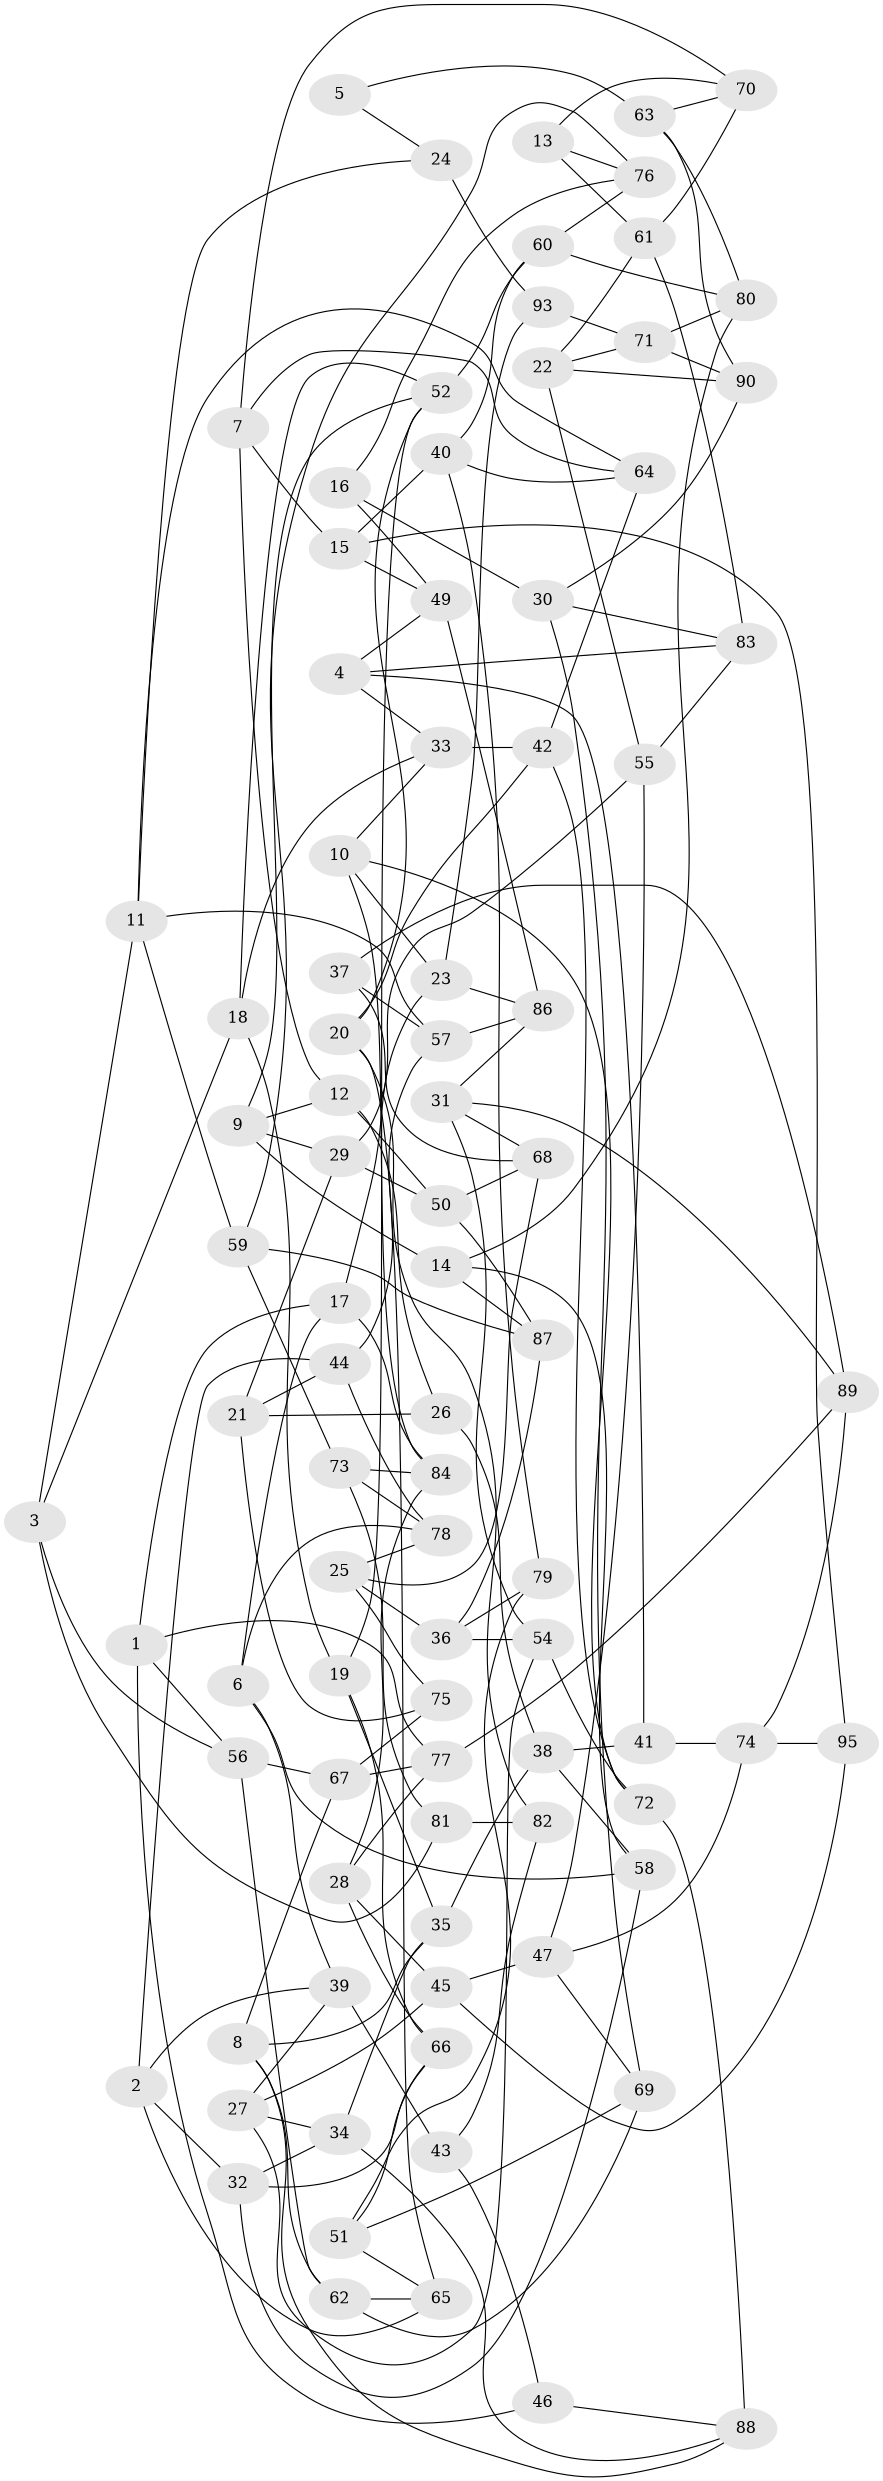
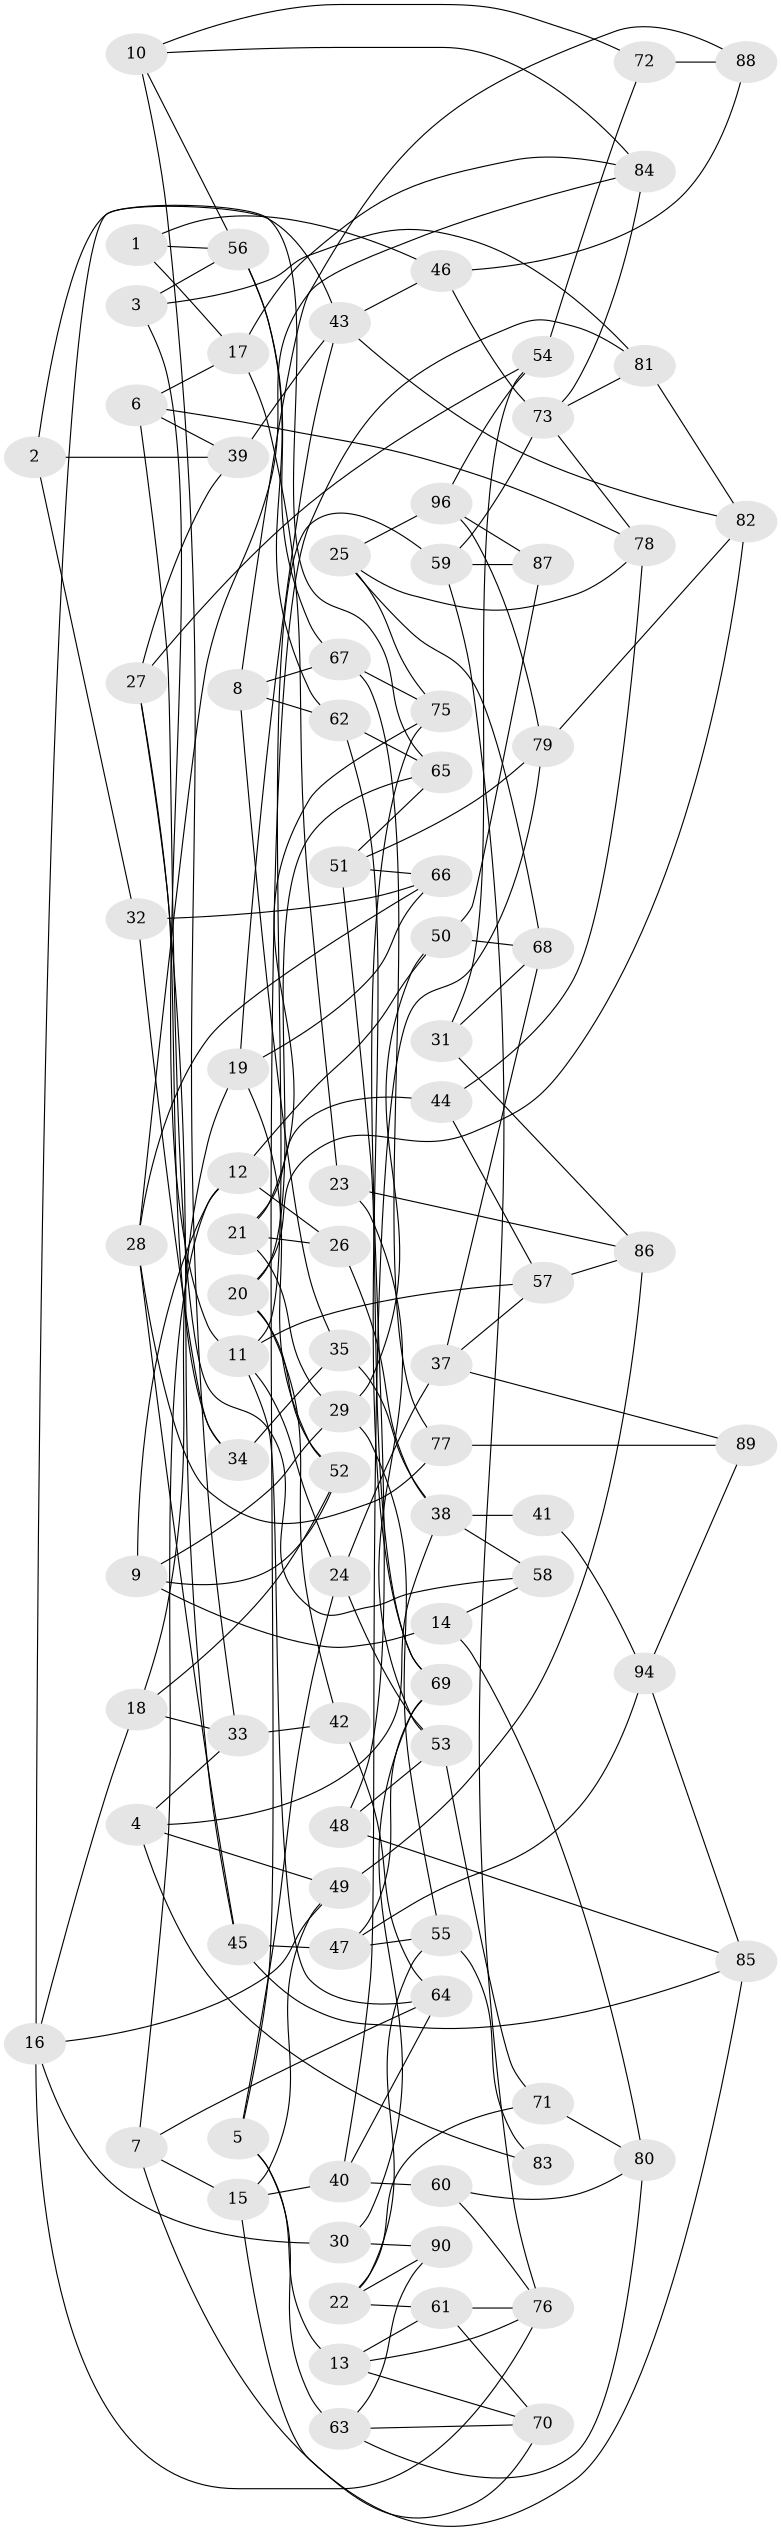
(543, 307) -> (442, 1746)
(487, 328) -> none
none -> (486, 348)
(697, 363) -> none
(708, 438) -> (492, 2308)
(645, 622) -> none
none -> (645, 634)
(391, 918) -> (187, 152)
none -> (48, 981)
(630, 1112) -> (381, 1740)
none -> (272, 1115)
(678, 1202) -> none
(137, 1270) -> (82, 1876)
(579, 1279) -> none
(494, 1305) -> none
none -> (404, 1430)
(326, 1627) -> none
(442, 1640) -> (442, 504)
(169, 1671) -> none
(746, 1743) -> (645, 1673)
(848, 1743) -> (746, 1961)
(391, 1801) -> (272, 712)
none -> (340, 1827)
none -> (297, 2303)
(507, 2324) -> none
(484, 2380) -> none
